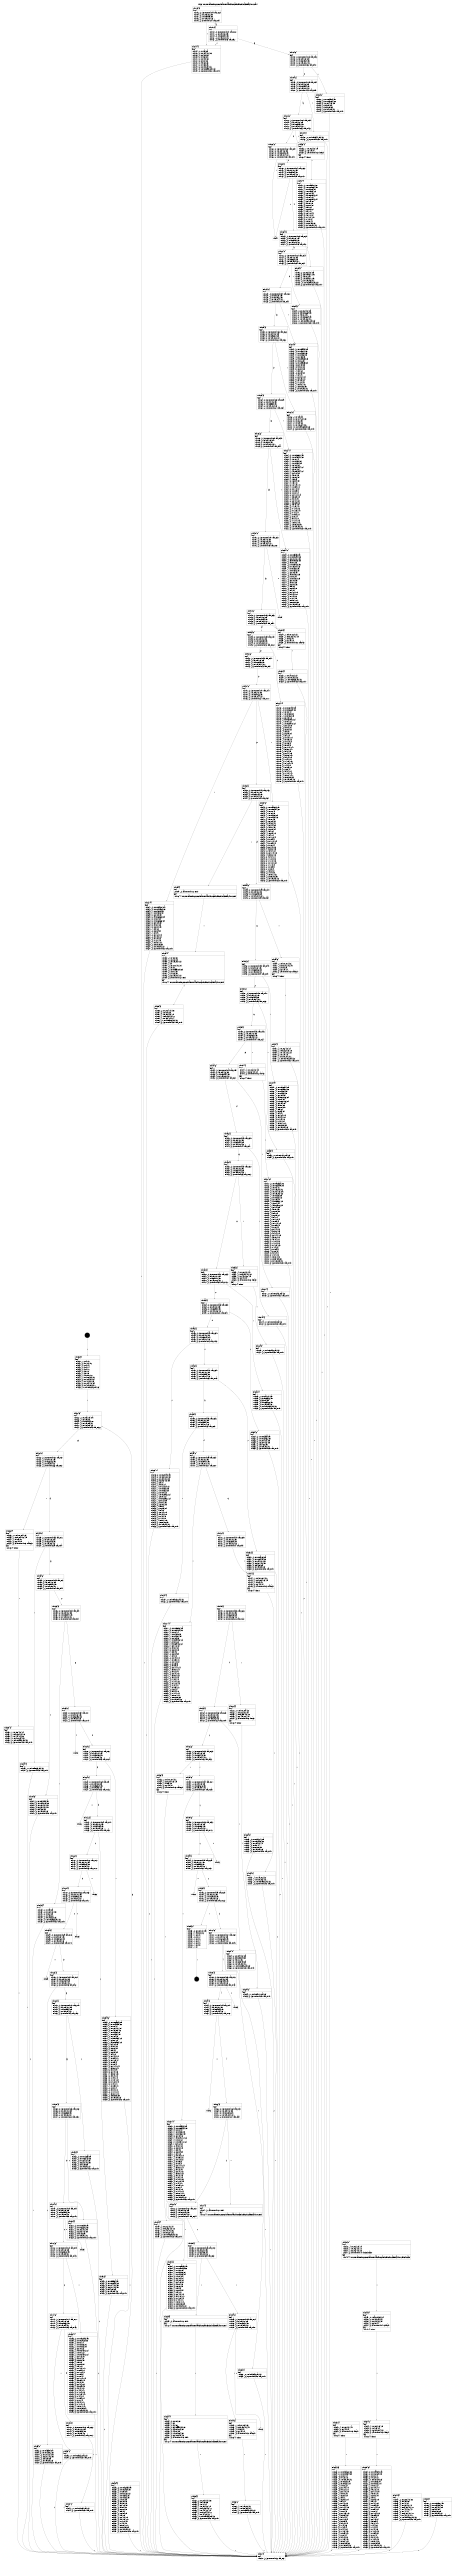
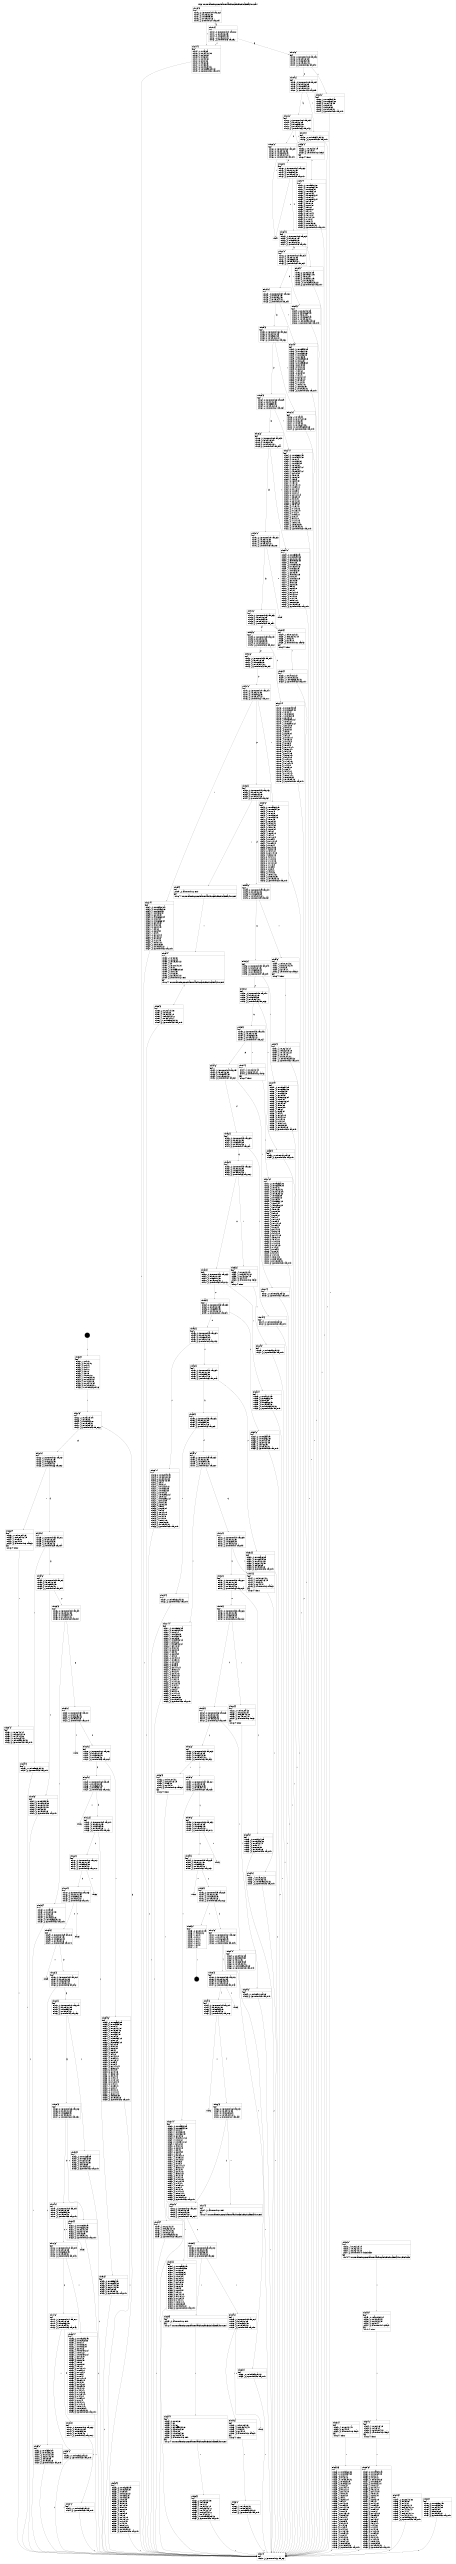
none -> (231, 1583)
